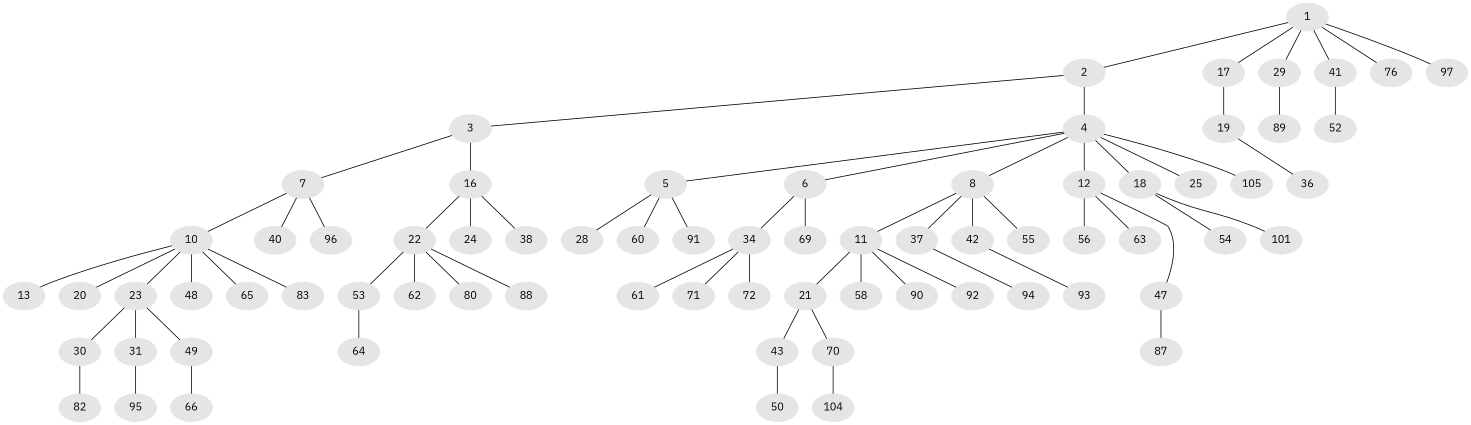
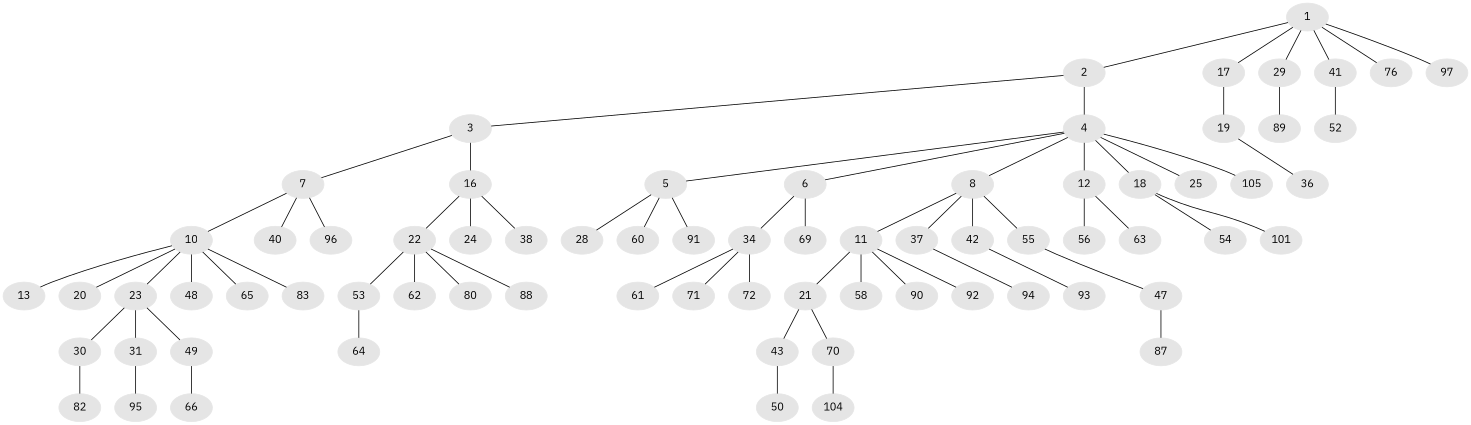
(1161, 222) -> (1094, 270)
